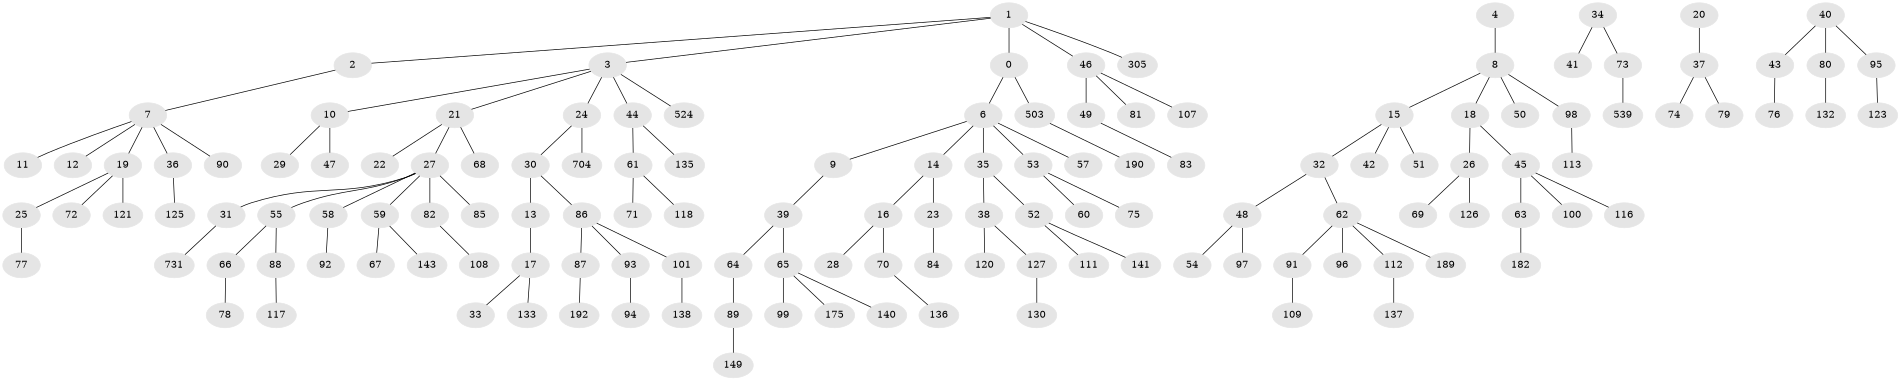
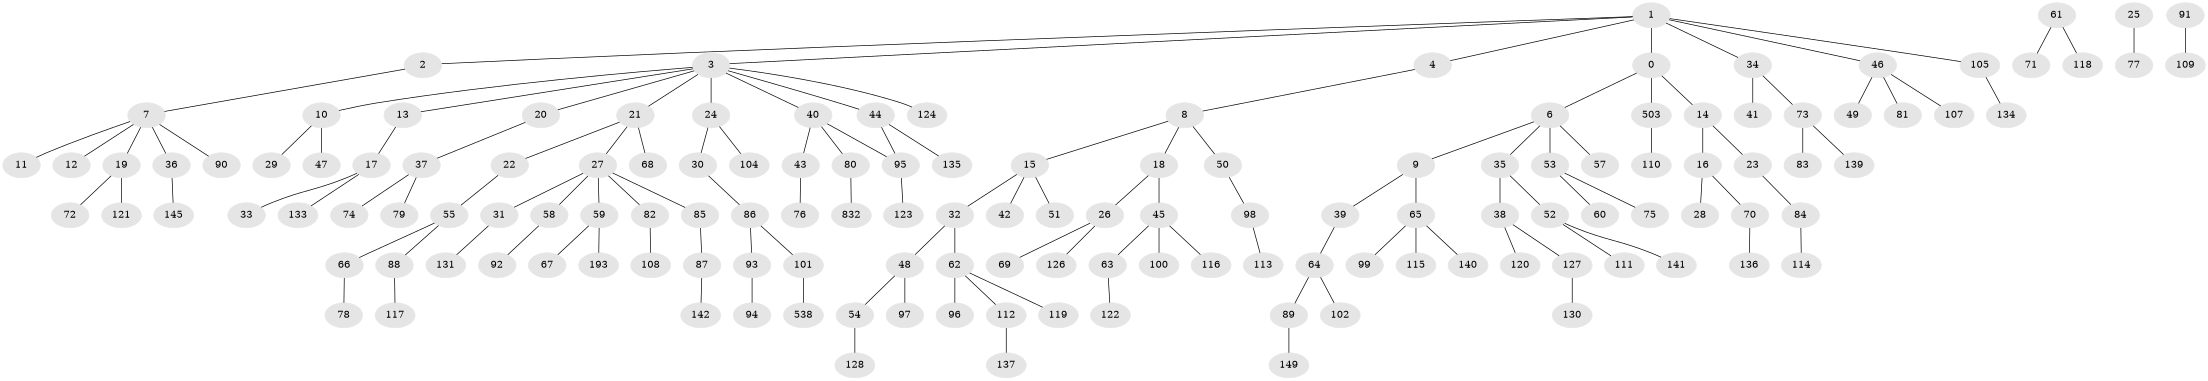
none -> (1542, 40)
none -> (1702, 40)
(1138, 65) -> (1980, 65)
none -> (626, 90)
none -> (762, 90)
(1533, 90) -> (1236, 190)
(684, 115) -> (927, 115)
(1623, 115) -> (1854, 165)
(1826, 115) -> (851, 215)
none -> (2006, 115)
(633, 140) -> (888, 140)
(958, 140) -> (1677, 90)
(1136, 140) -> (1803, 140)
(582, 165) -> (749, 165)
(1135, 165) -> (1651, 165)
(72, 190) -> none
(531, 190) -> (557, 90)
(335, 194) -> (479, 190)
(175, 215) -> (174, 215)
(581, 240) -> (701, 240)
(783, 240) -> (1416, 190)
(1317, 240) -> none
(174, 265) -> (446, 265)
(427, 265) -> (599, 265)
(1446, 265) -> (1058, 315)
(1521, 265) -> (1110, 315)
none -> (1801, 265)
(579, 315) -> (701, 315)
(682, 315) -> (803, 315)
(835, 315) -> (1416, 265)
none -> (1340, 315)
none -> (855, 365)
